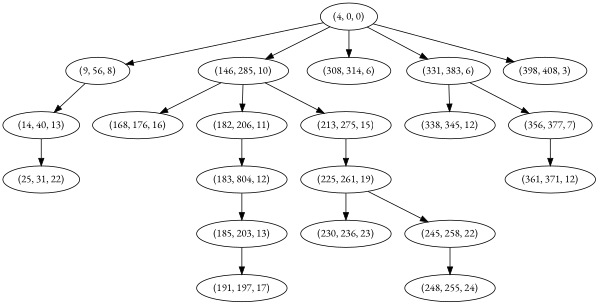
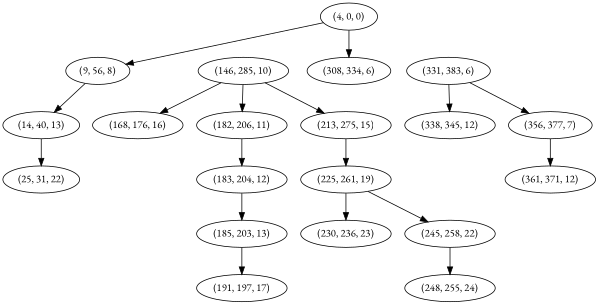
(301, 41) -> none
(394, 41) -> none
(349, 71) -> (349, 71)
(545, 71) -> none
(242, 179) -> (242, 179)
